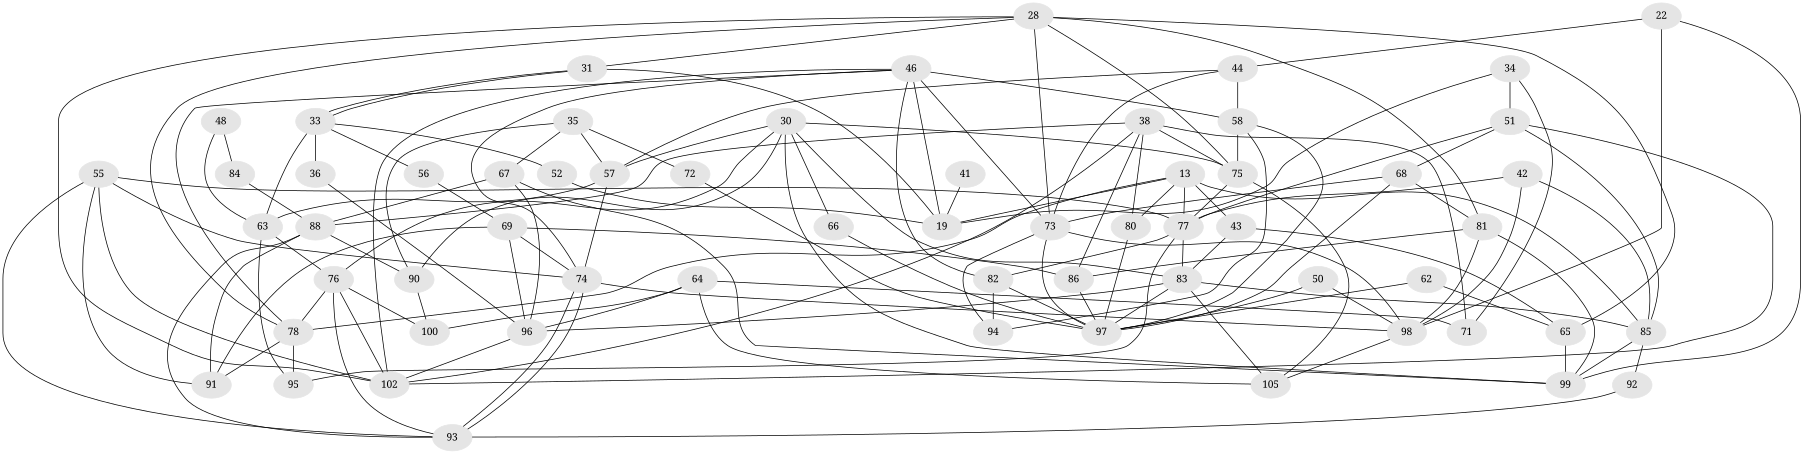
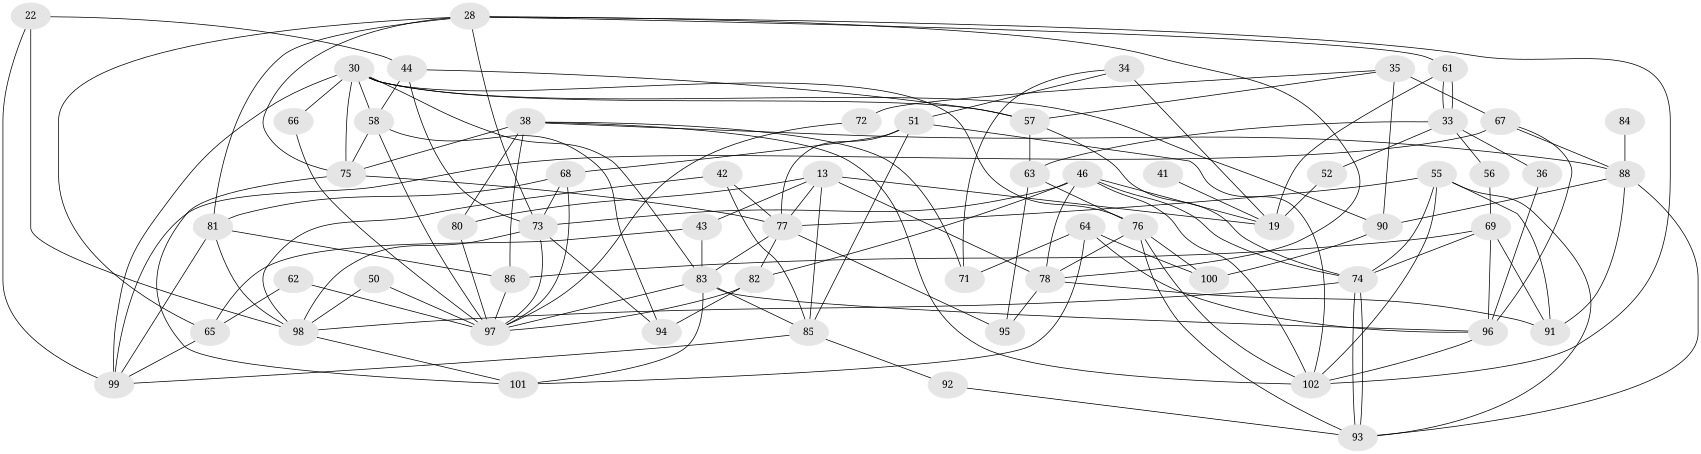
(587, 69) -> (1448, 69)
(1075, 93) -> (364, 95)
(221, 122) -> none
(1271, 385) -> (518, 385)
